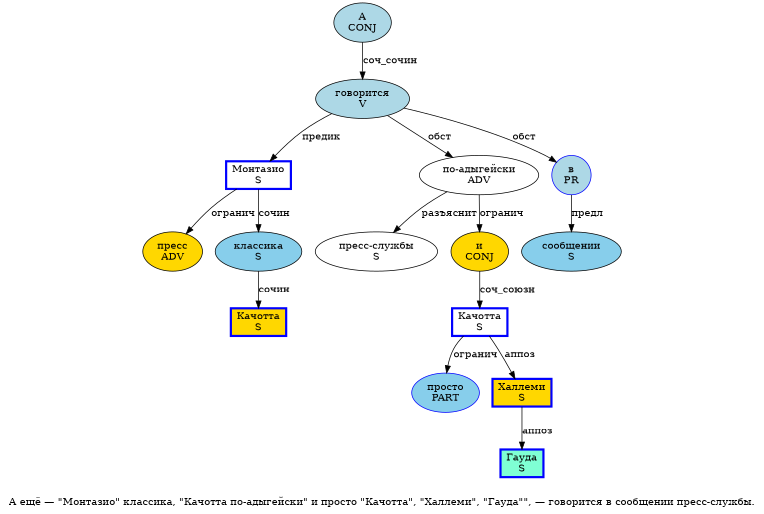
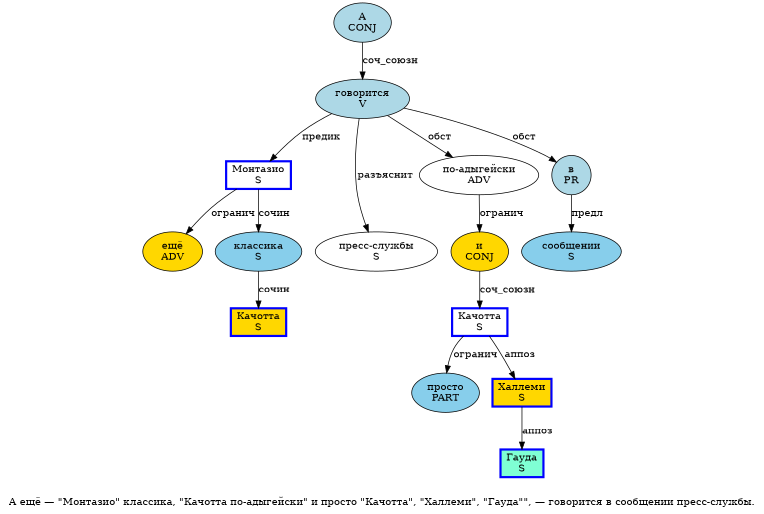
(390, 61) -> (390, 61)
(571, 175) -> (571, 175)
(422, 208) -> (355, 172)
(173, 252) -> (173, 252)
(446, 393) -> (446, 393)
